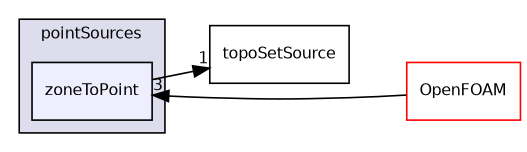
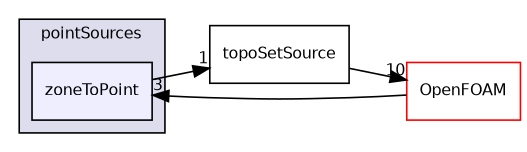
none -> (370, 73)
